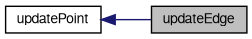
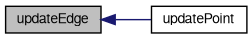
(133, 20) -> (133, 20)
